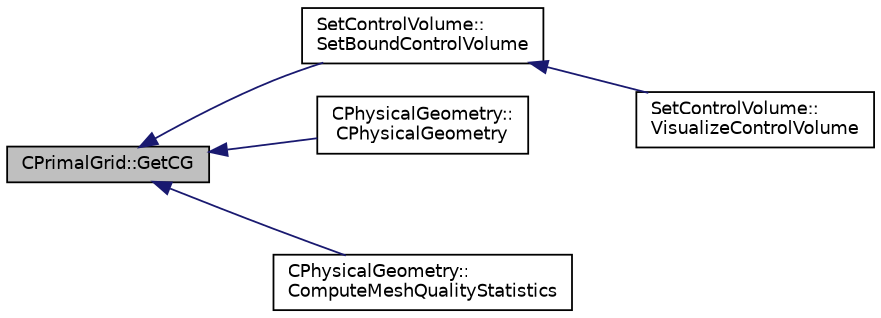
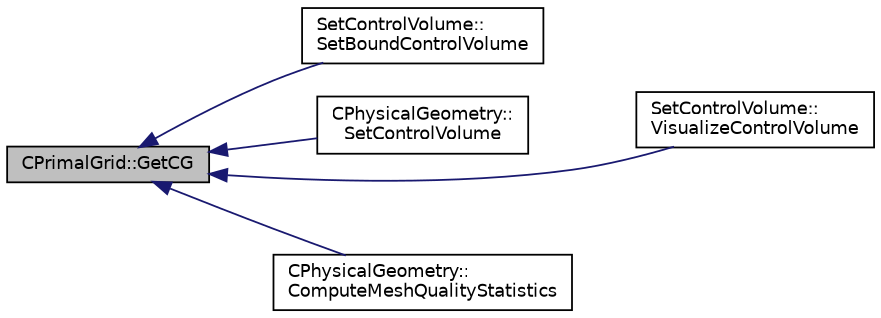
(598, 80) -> (452, 179)
(423, 125) -> (423, 125)
